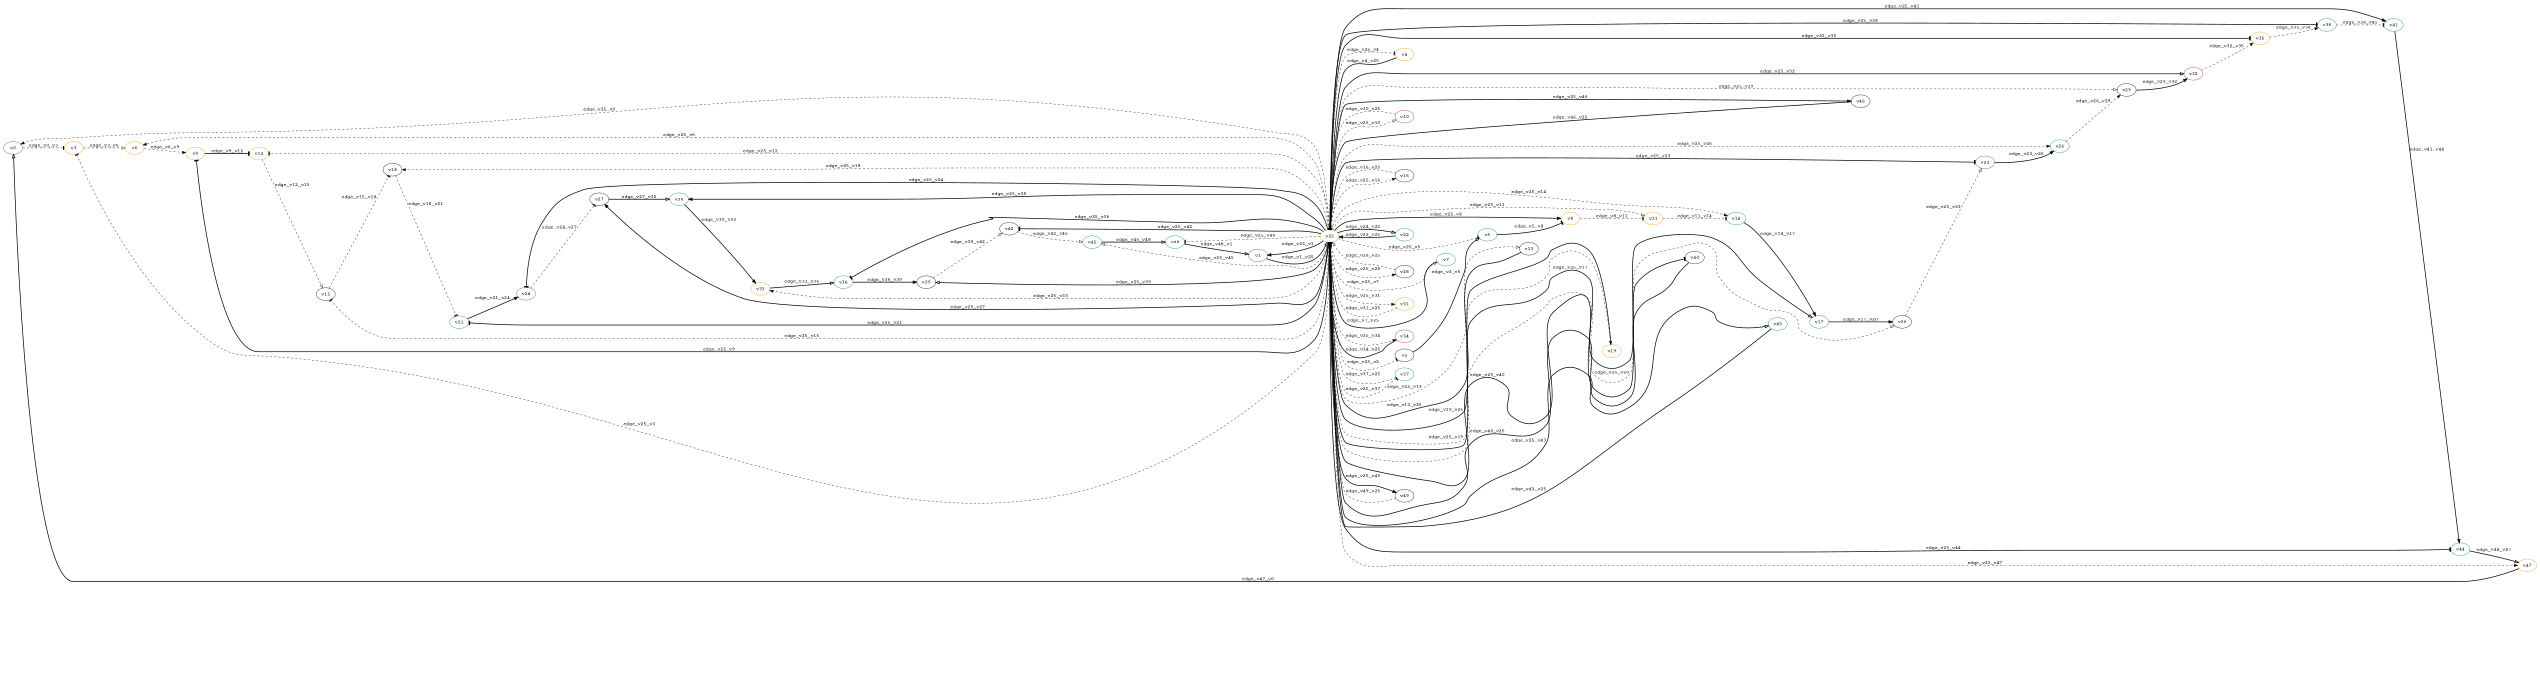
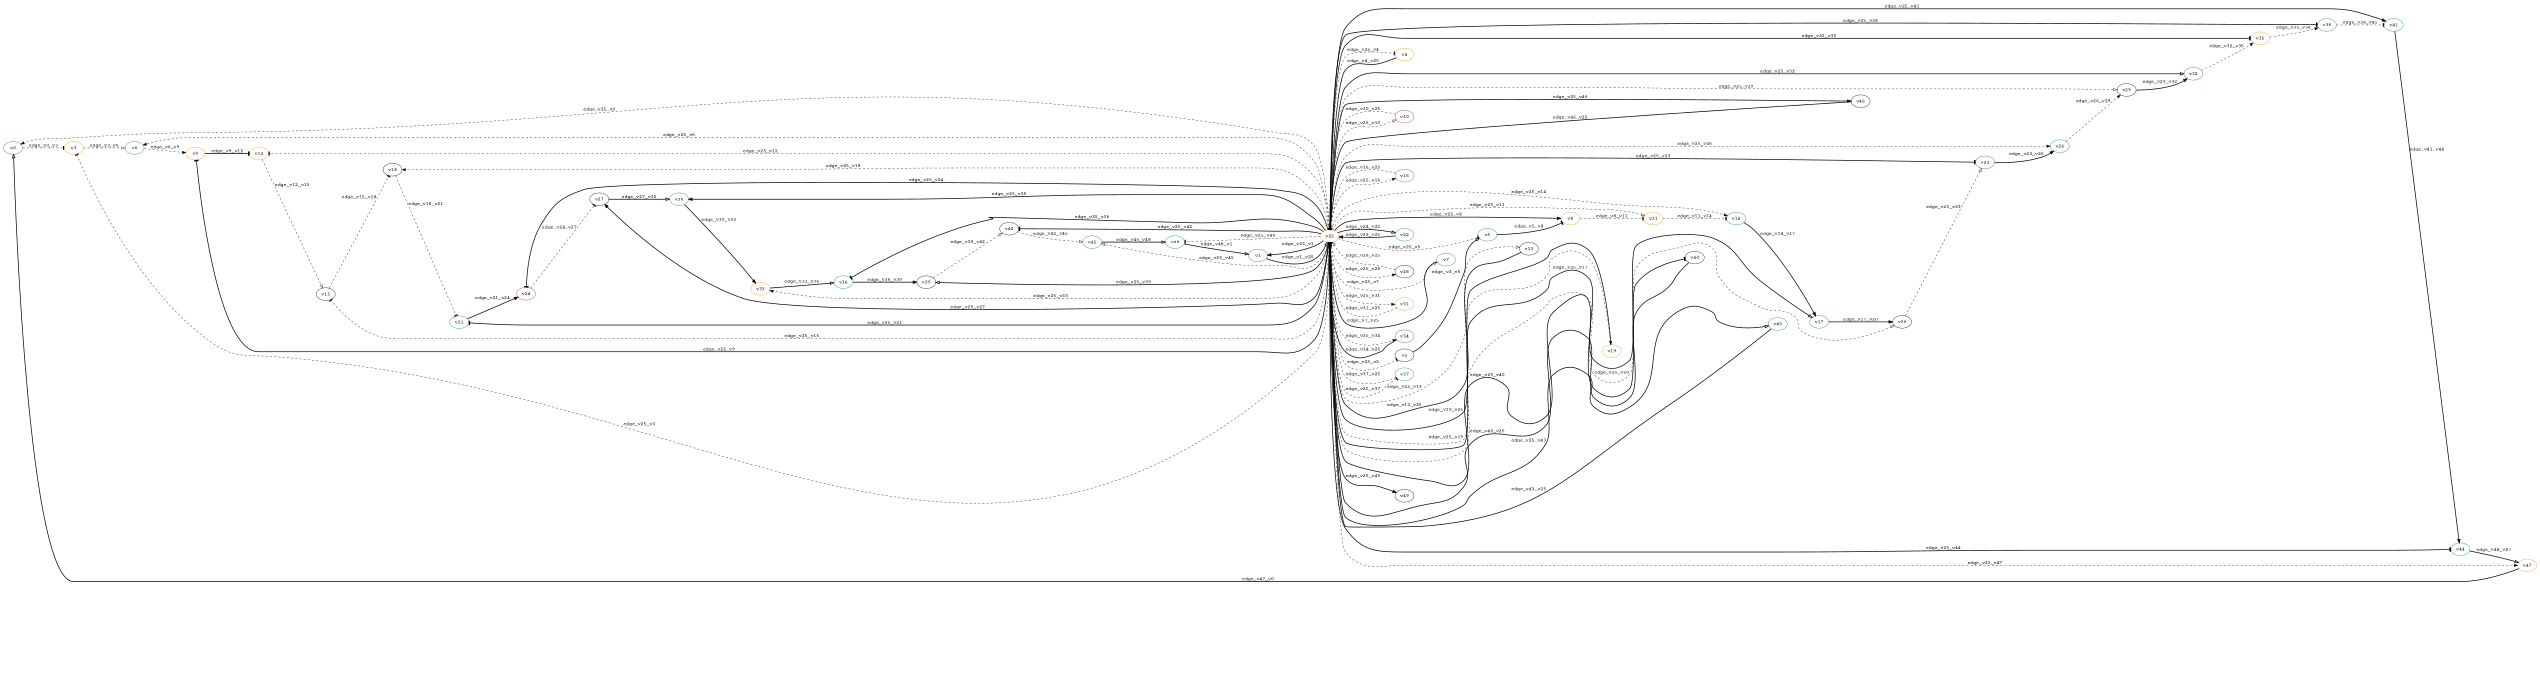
(135, 148) -> (135, 148)
(1405, 176) -> (1405, 176)
(1336, 397) -> none
